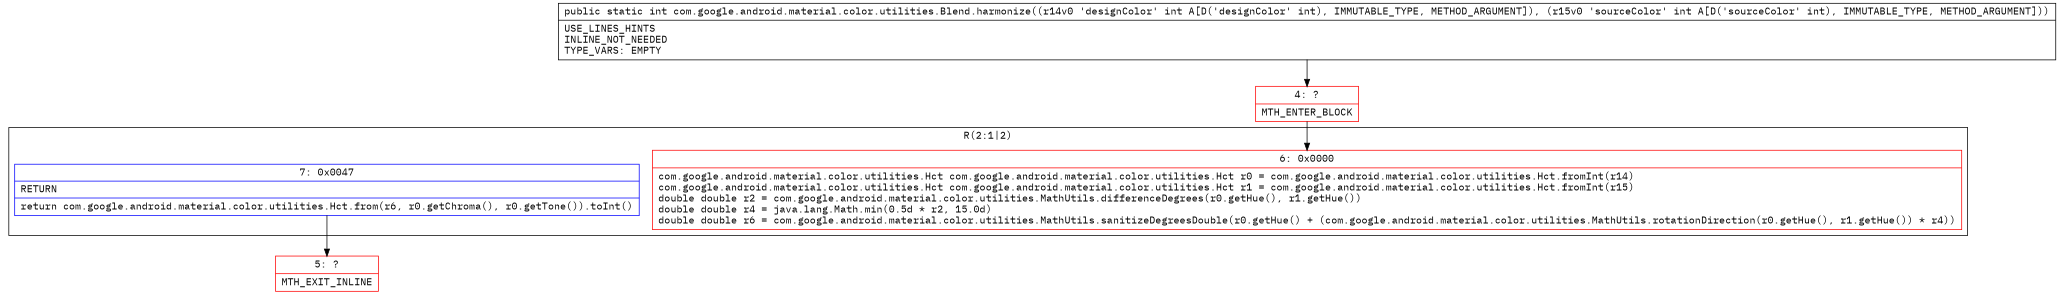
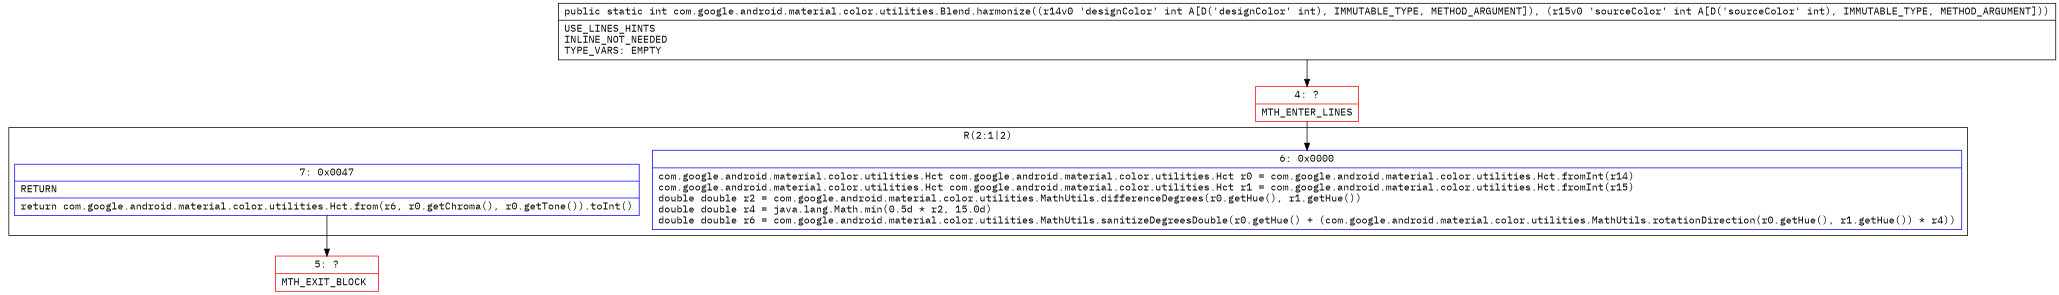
(1307, 112) -> (1307, 112)
(1307, 190) -> (1307, 190)
(327, 282) -> (324, 282)
